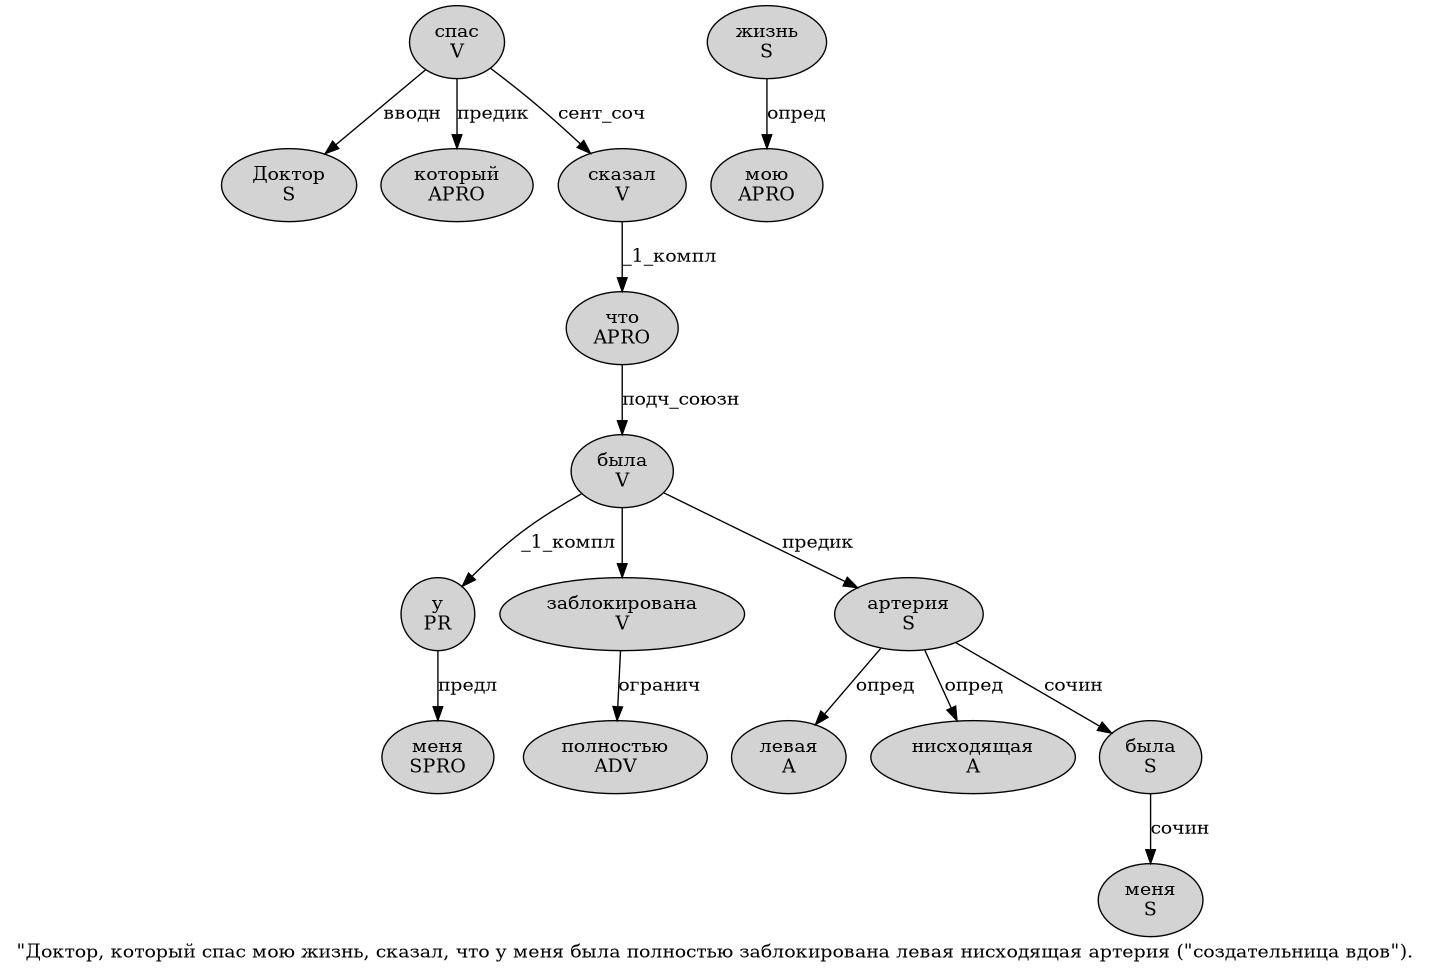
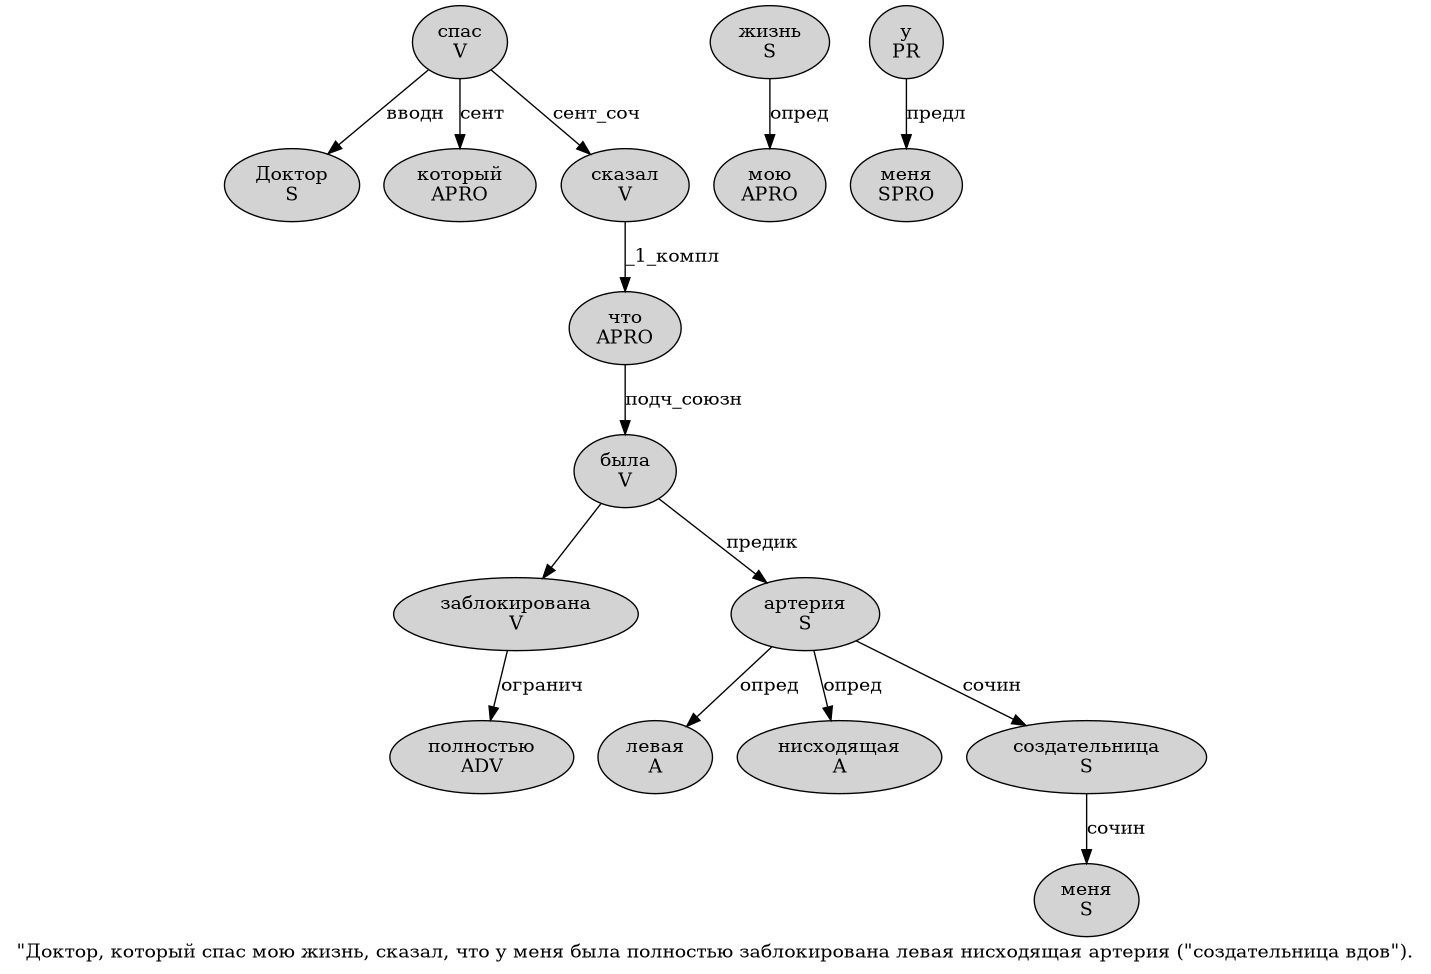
(493, 114) -> (483, 114)
(524, 531) -> none
(1151, 757) -> (1087, 757)
